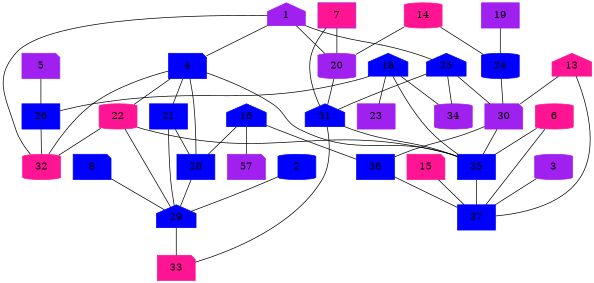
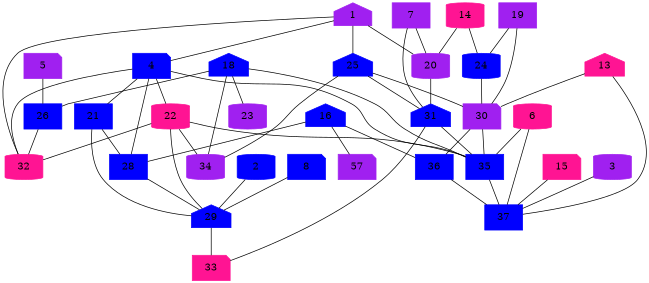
(337, 15) -> (411, 15)
none -> (510, 68)
(376, 116) -> (248, 116)
none -> (188, 142)
